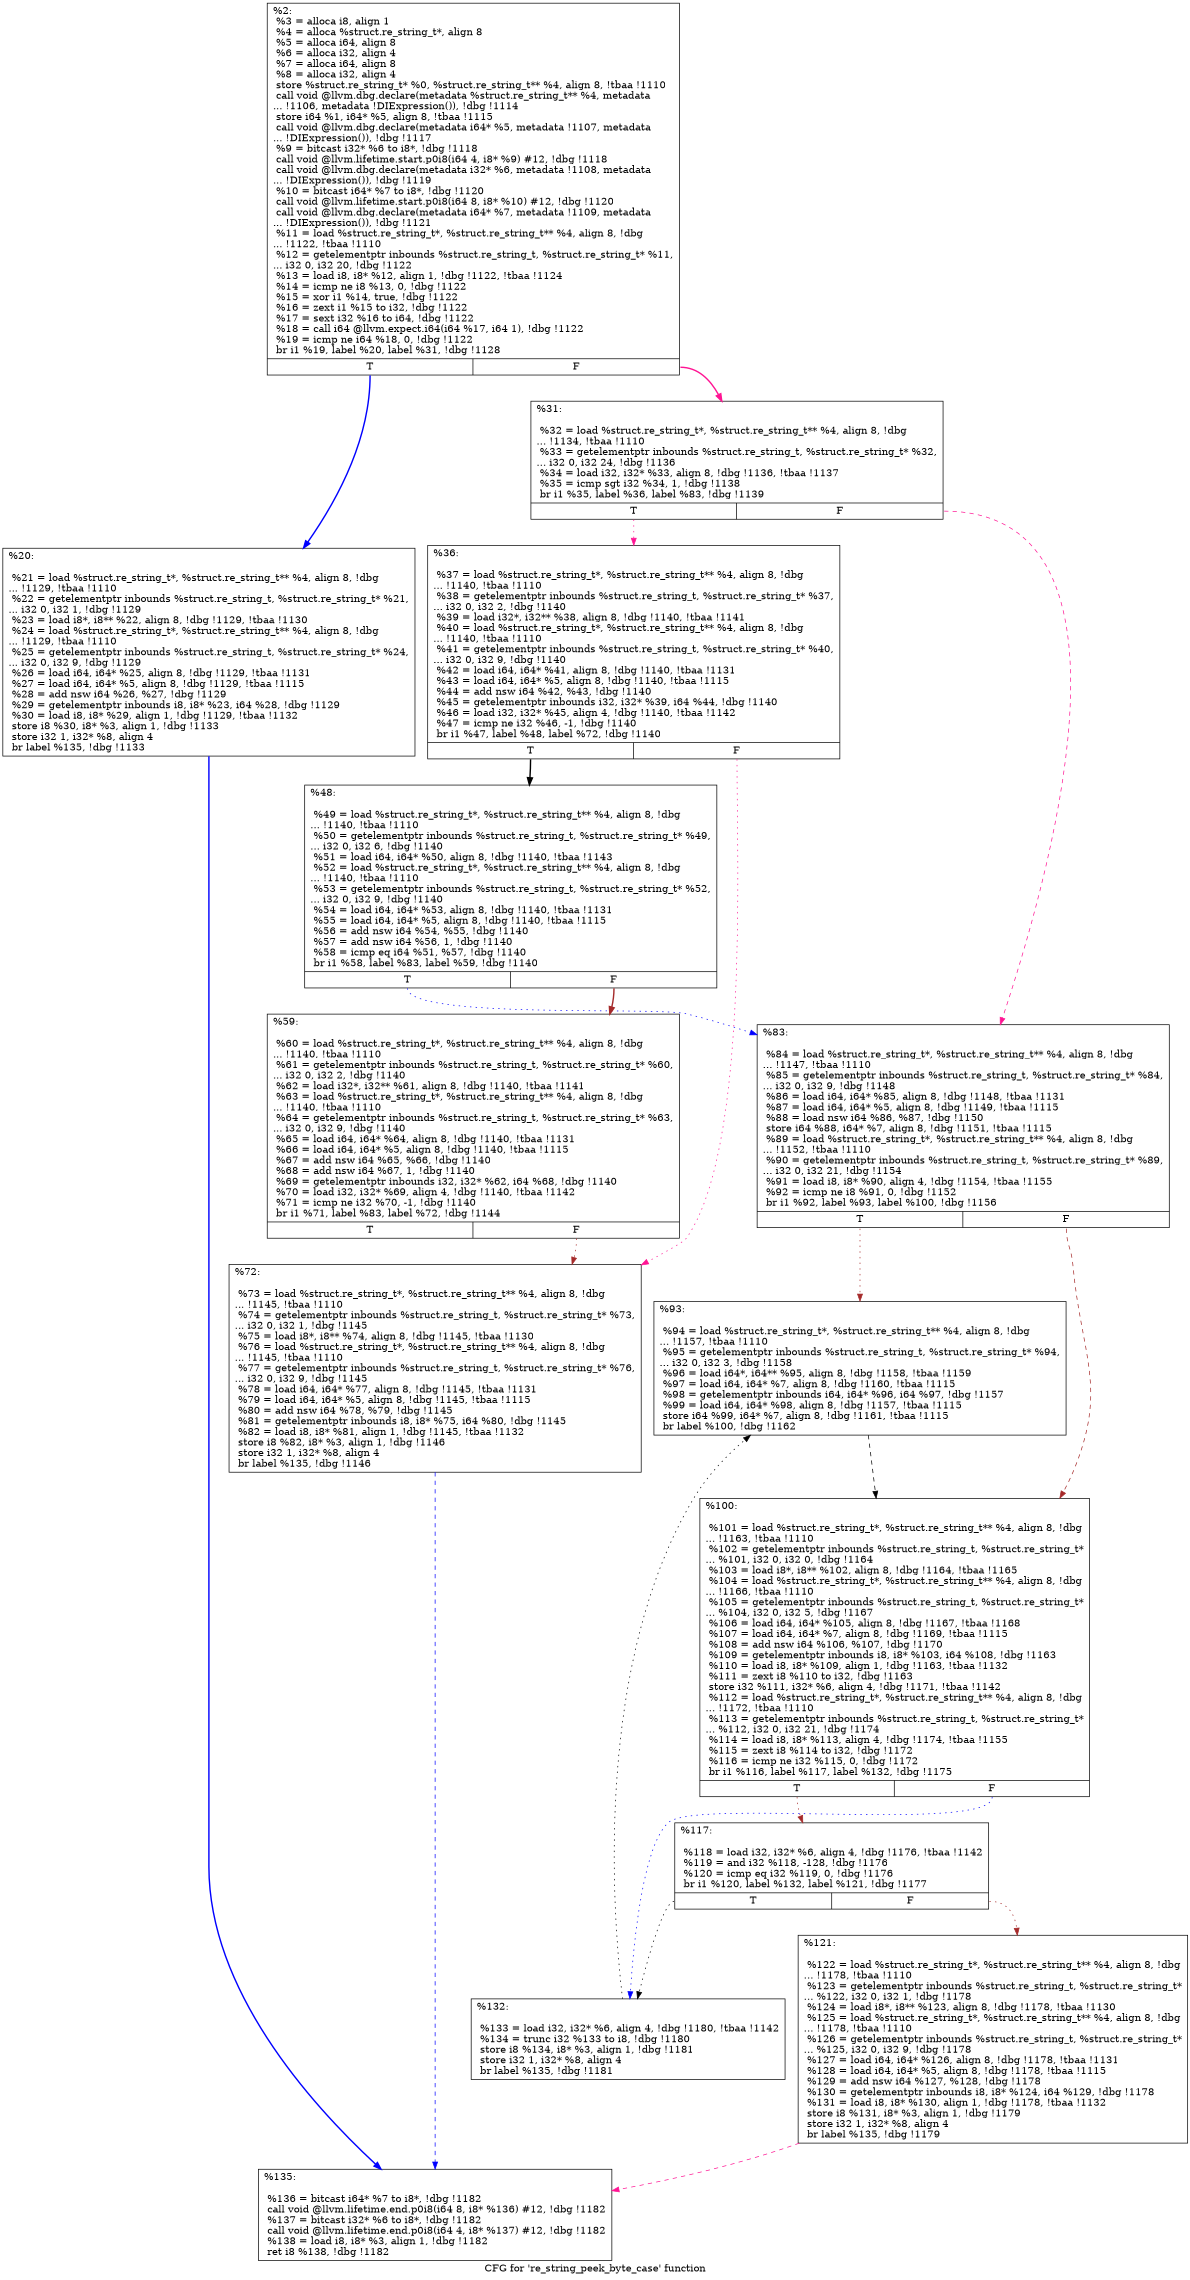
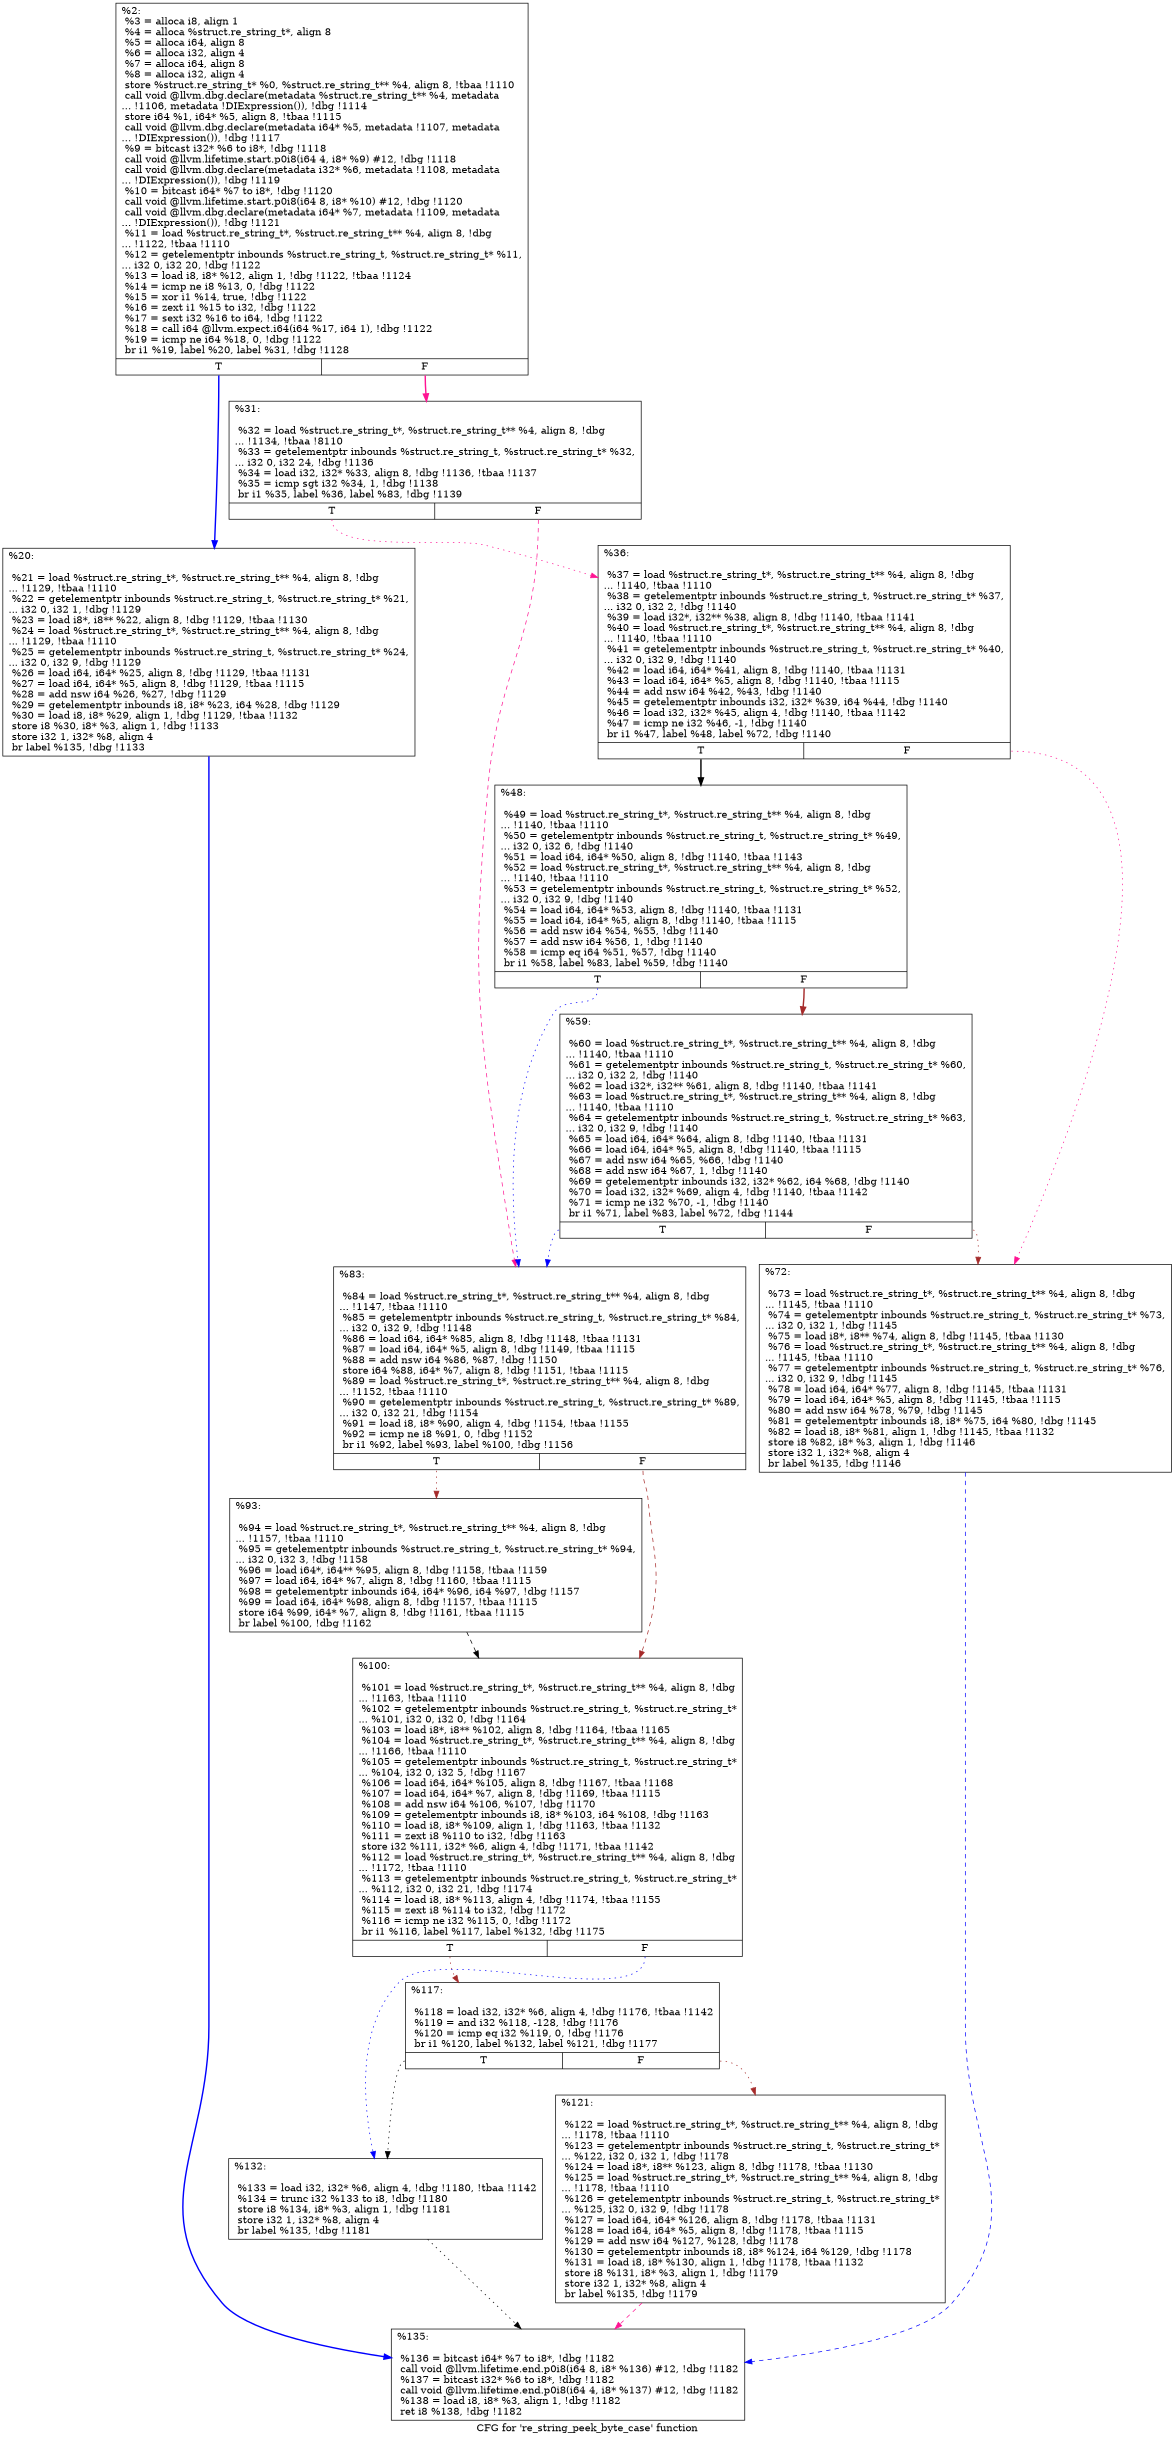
(591, 441) -> (289, 441)
(873, 1118) -> (449, 1360)
none -> (551, 1244)
(625, 1704) -> (472, 2282)
